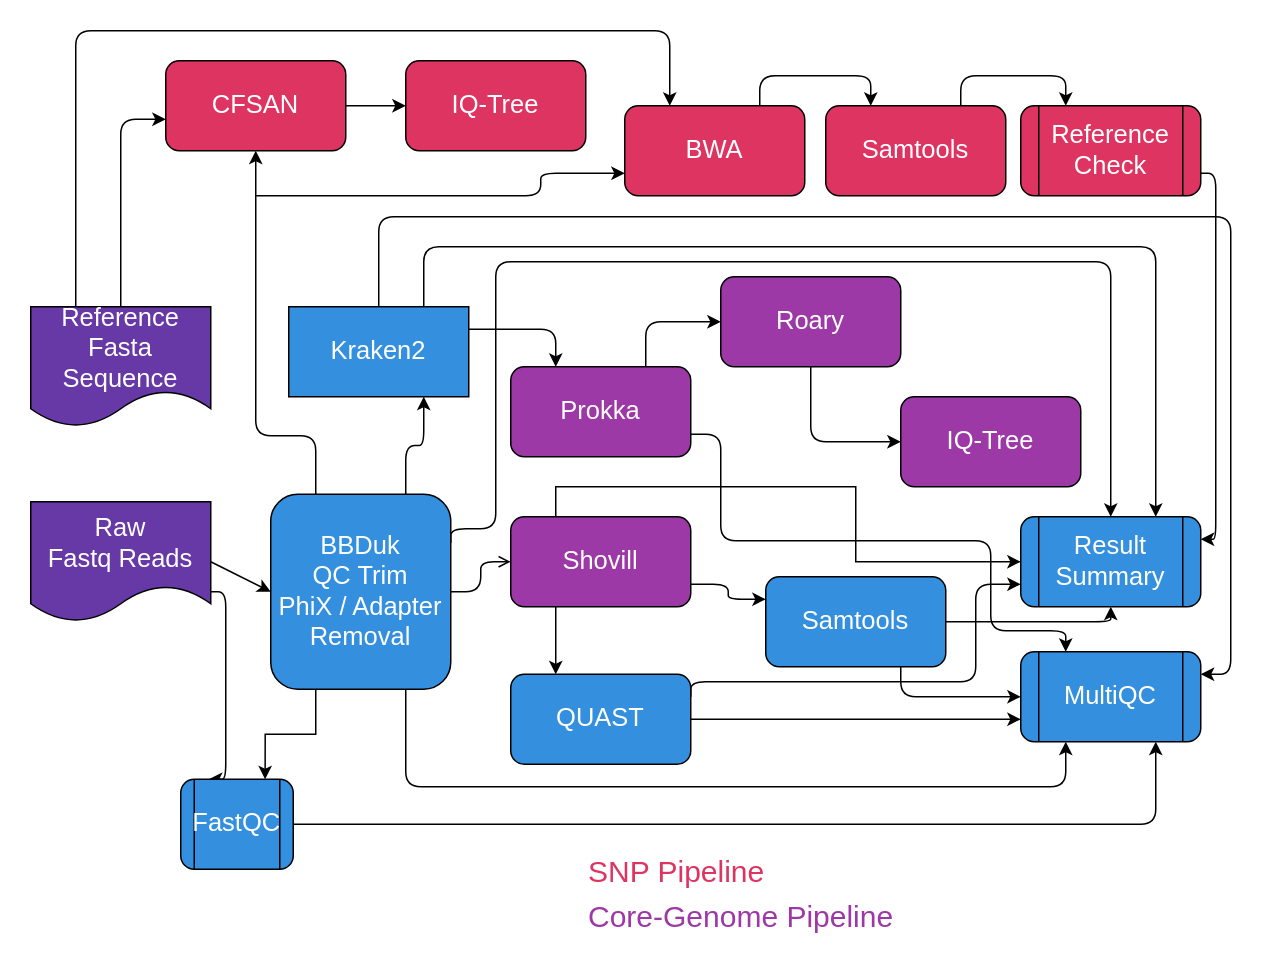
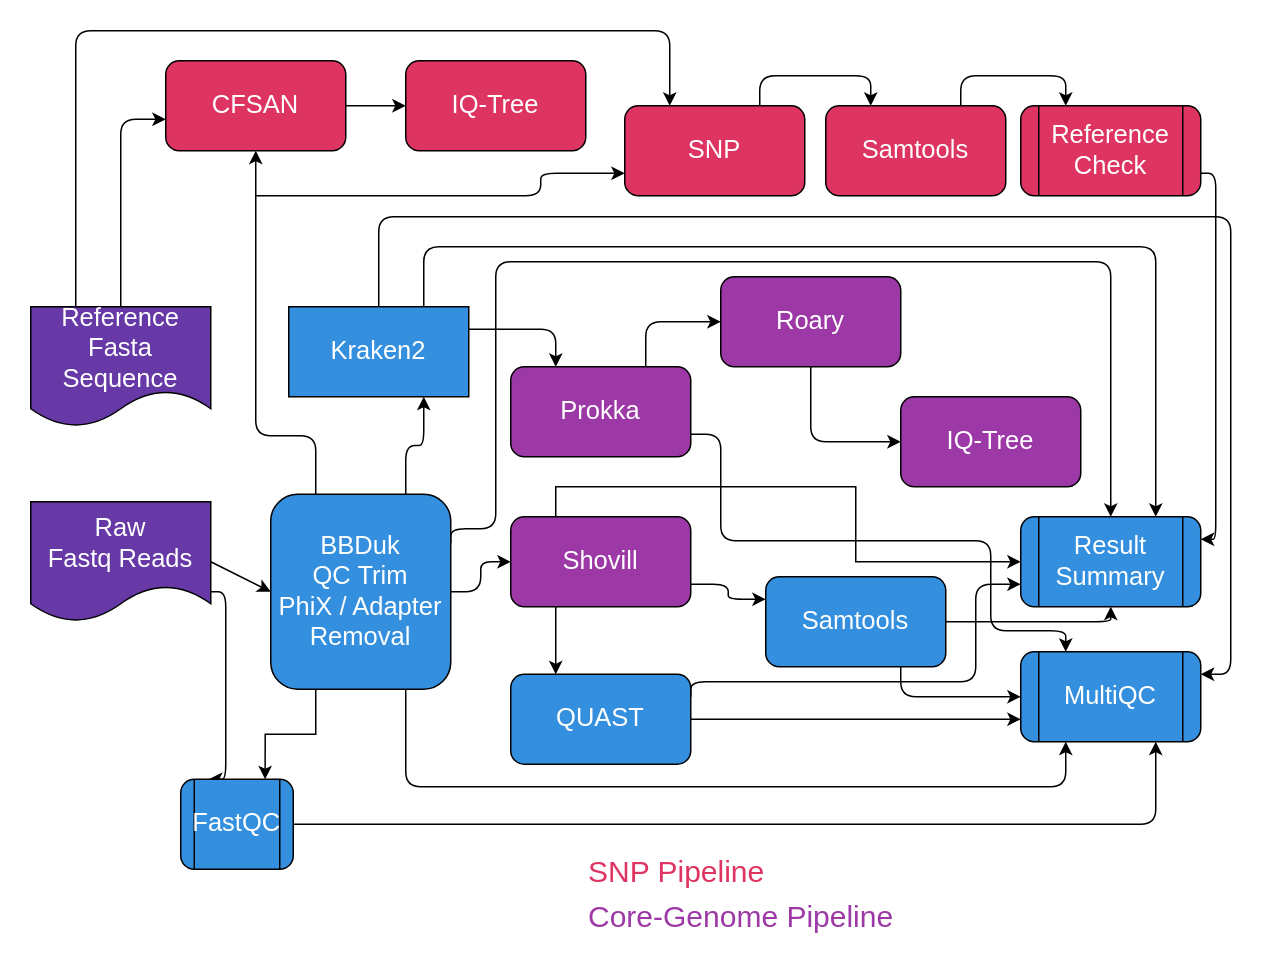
(715, 151) -> (715, 151)
(501, 562) -> (499, 562)
